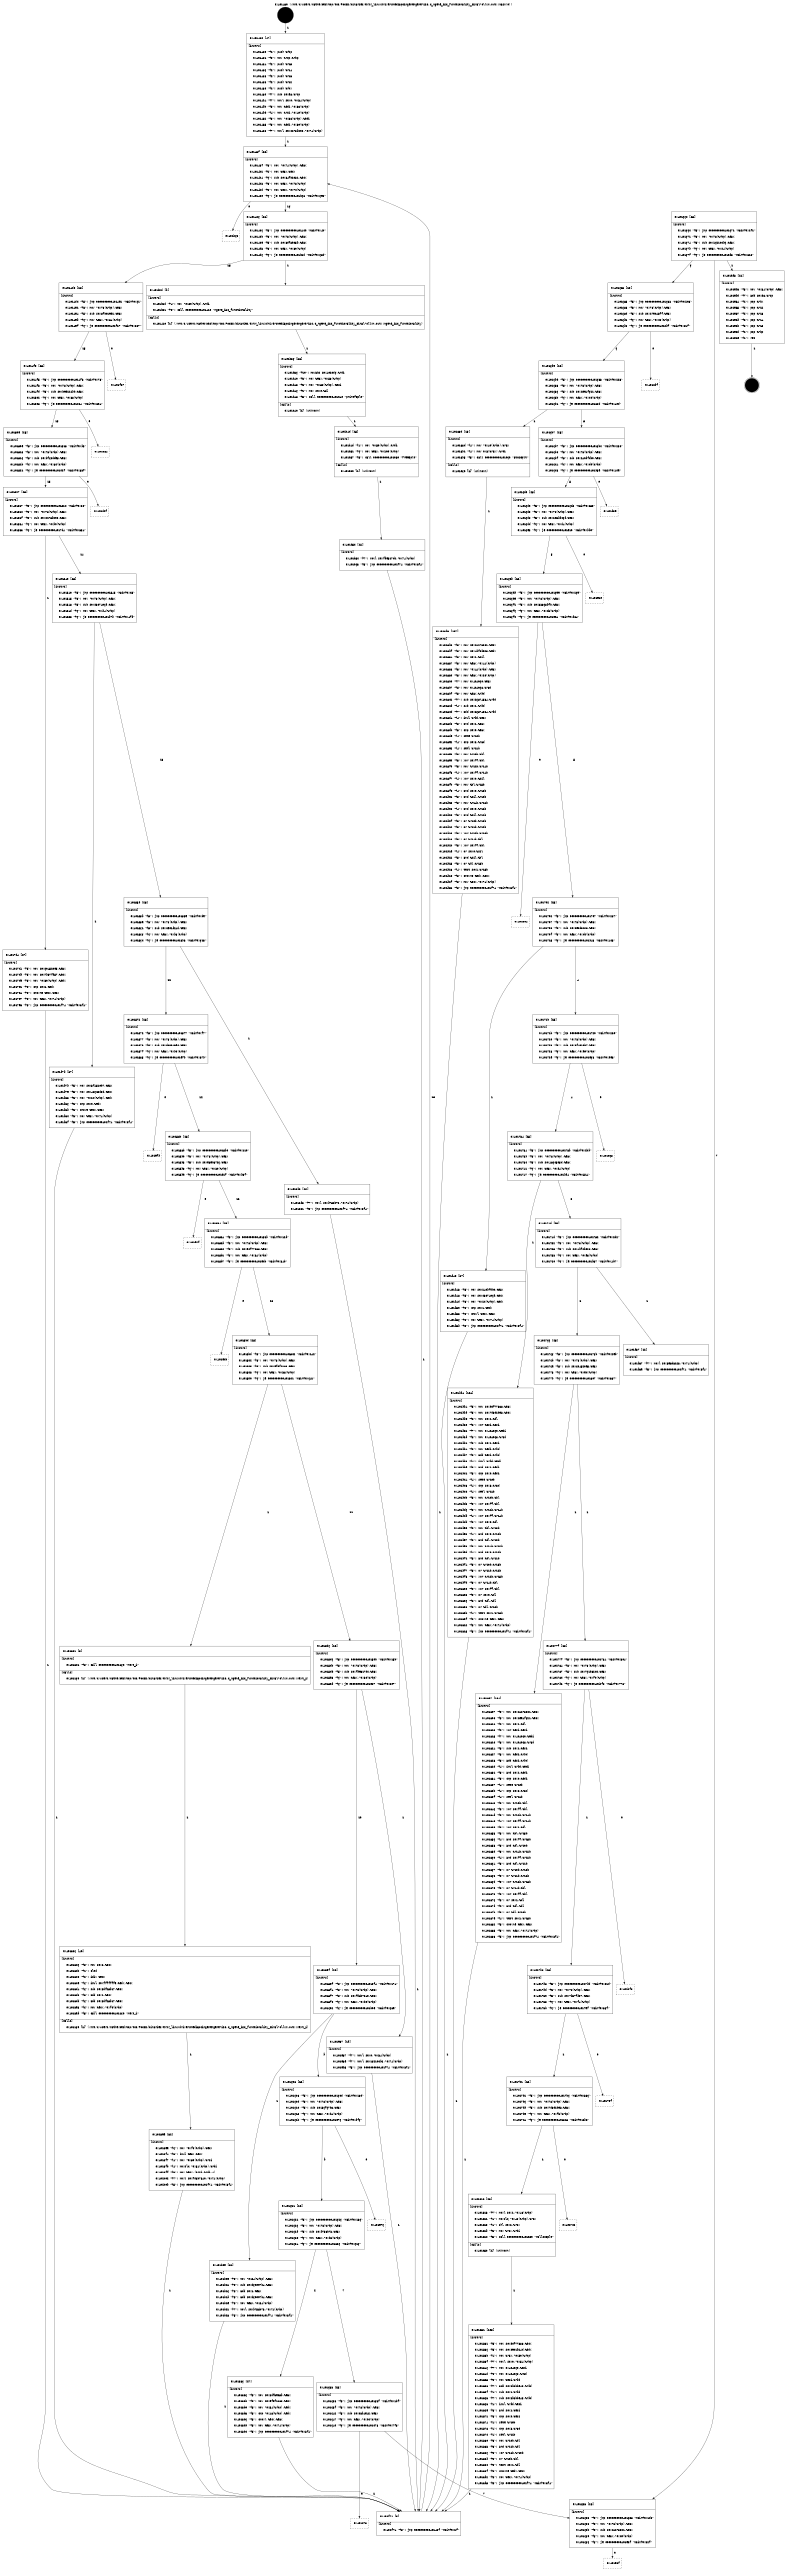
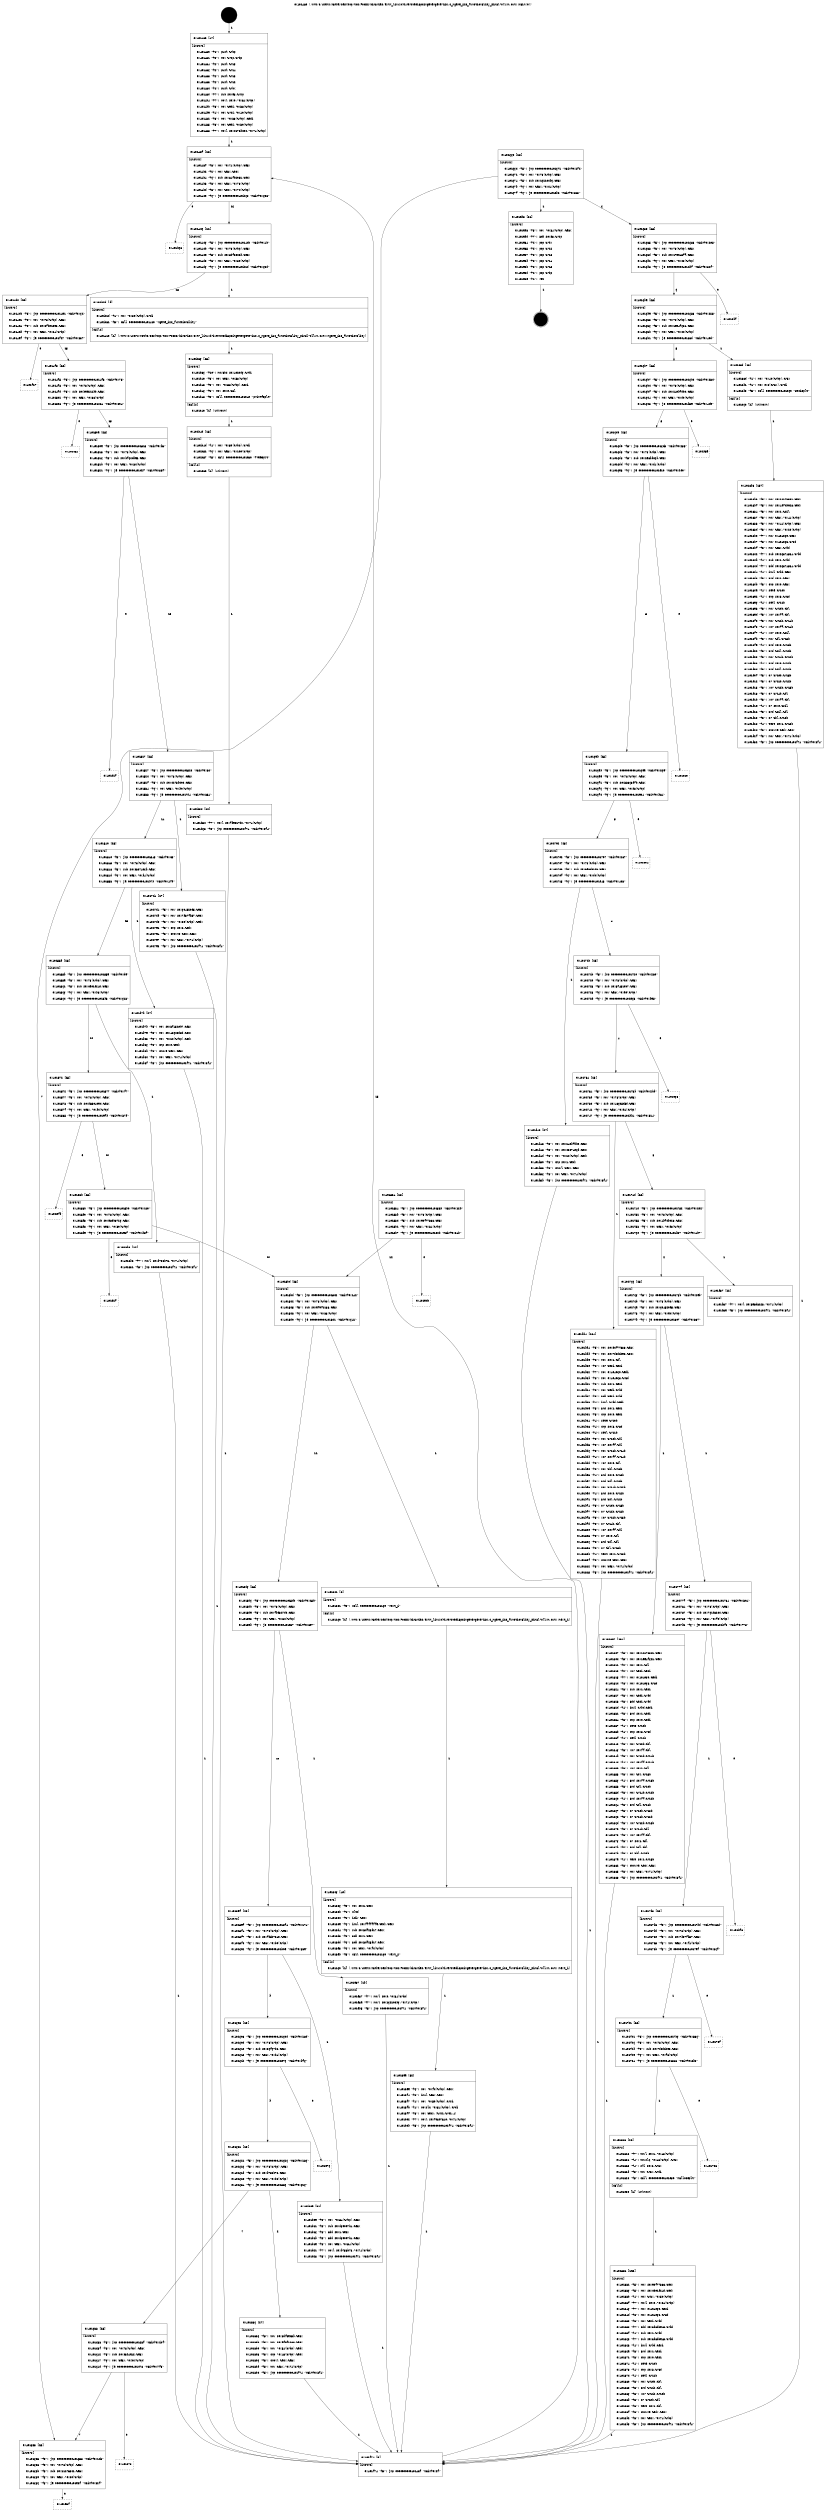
(227, 1198) -> (214, 1247)
